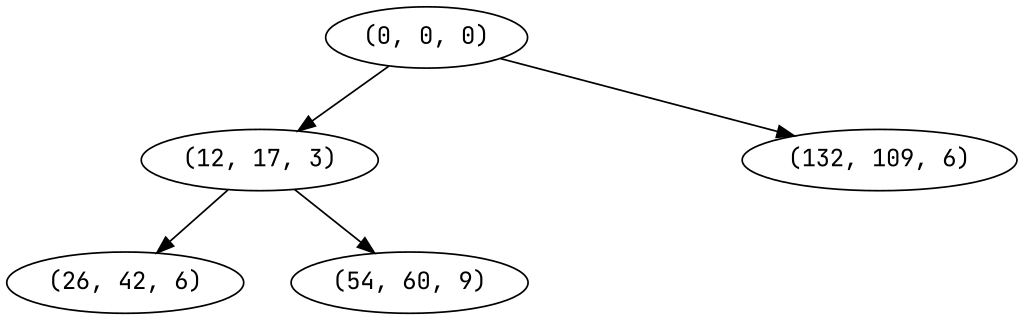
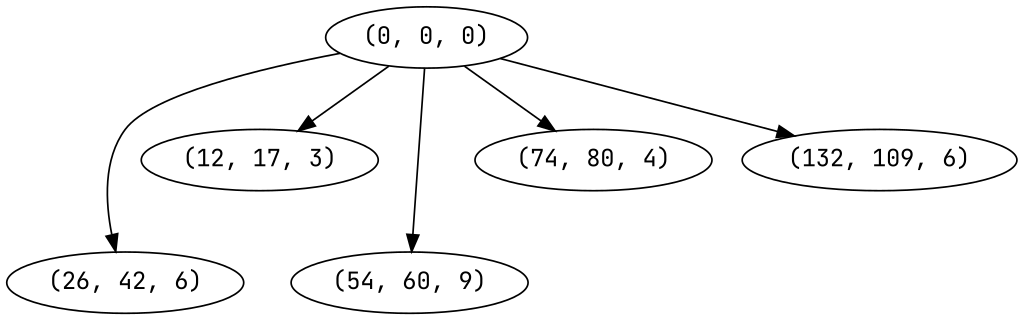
none -> (593, 160)
(199, 216) -> (176, 97)
(328, 216) -> (419, 151)
